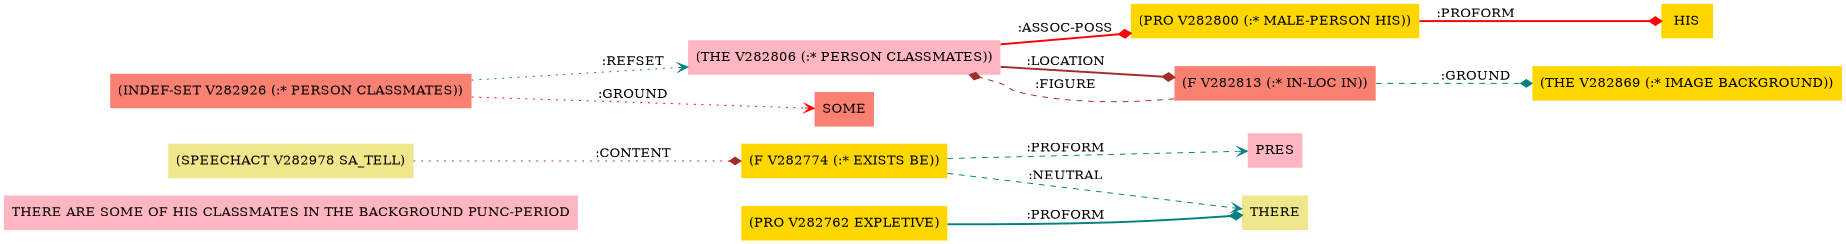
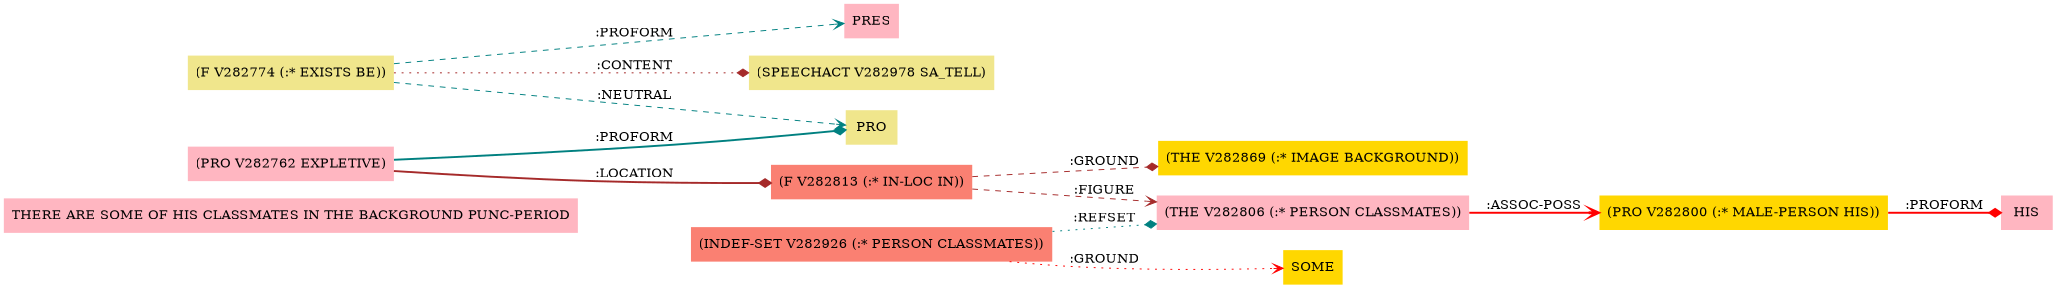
(1687, 21) -> (2027, 213)
(1060, 39) -> (1529, 213)
(1082, 72) -> (576, 180)
(575, 74) -> (1099, 228)
(1448, 83) -> (1059, 172)
(1076, 100) -> (1060, 195)
(844, 109) -> (1313, 267)
(571, 161) -> (566, 73)
(844, 161) -> (291, 73)
(1275, 213) -> (872, 127)
(844, 223) -> (291, 164)
